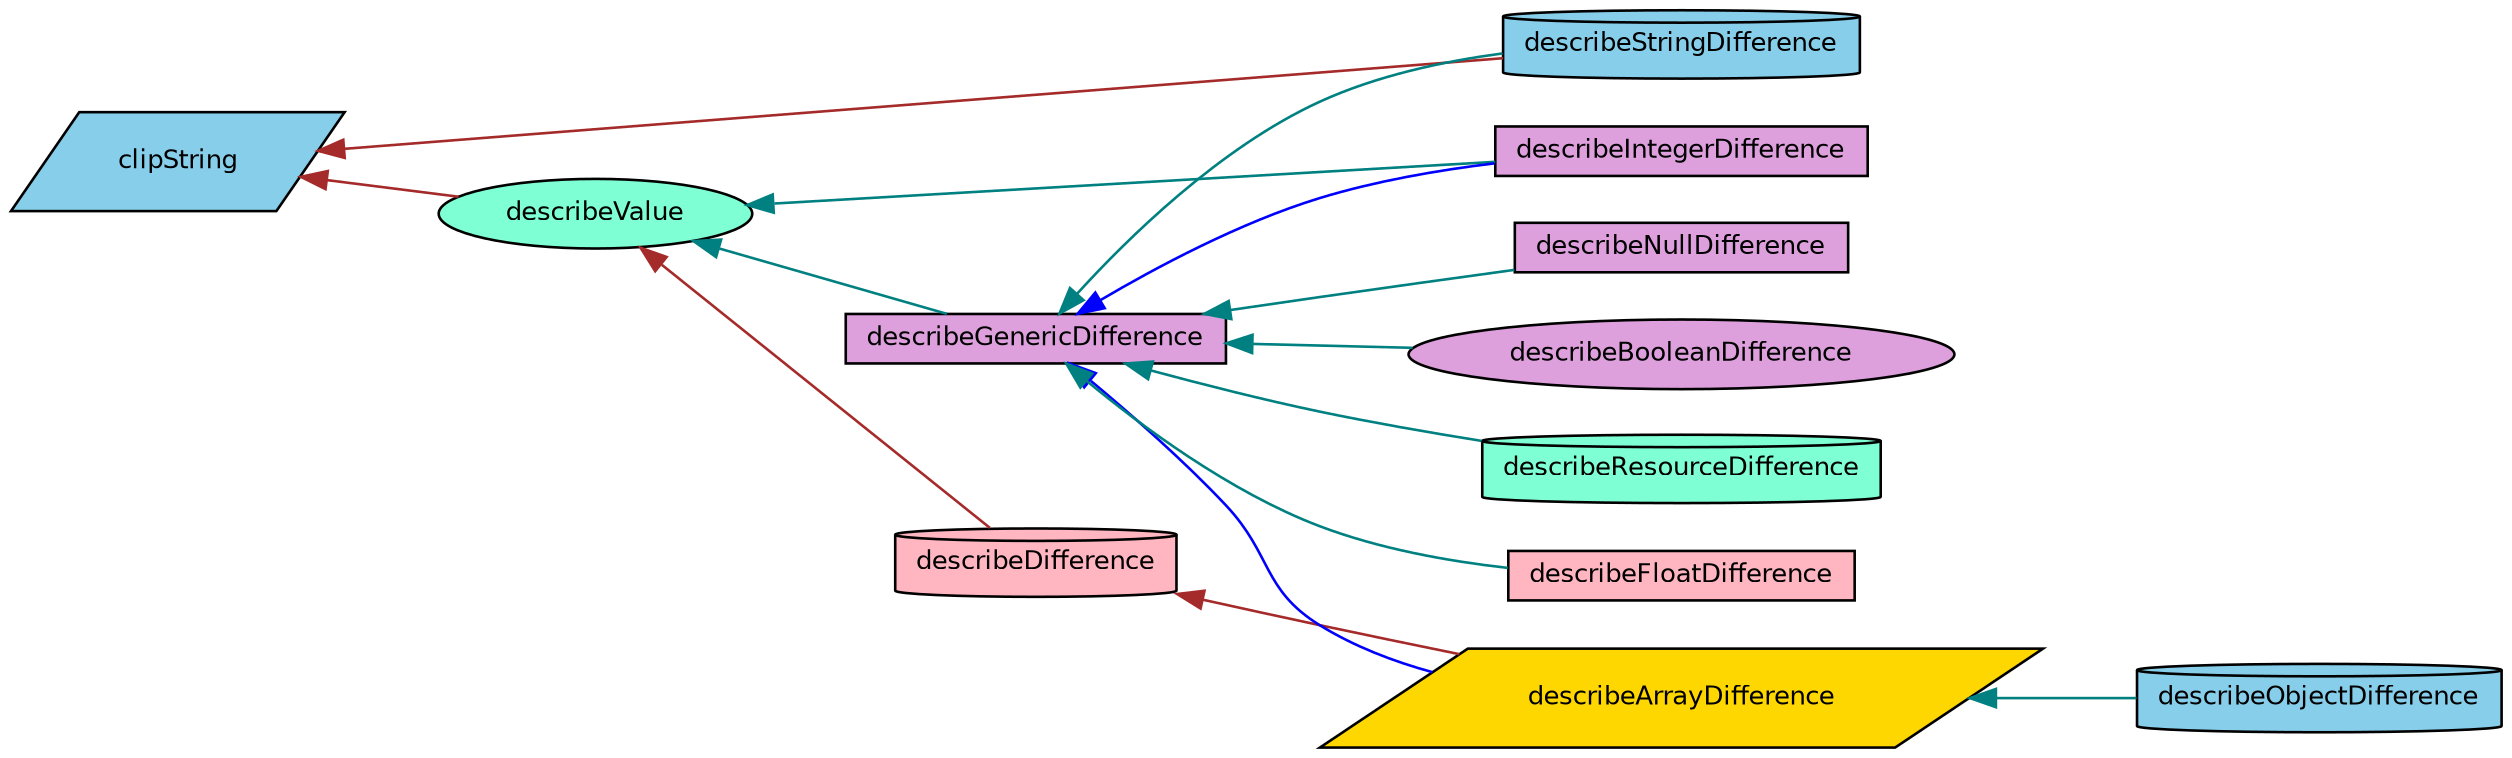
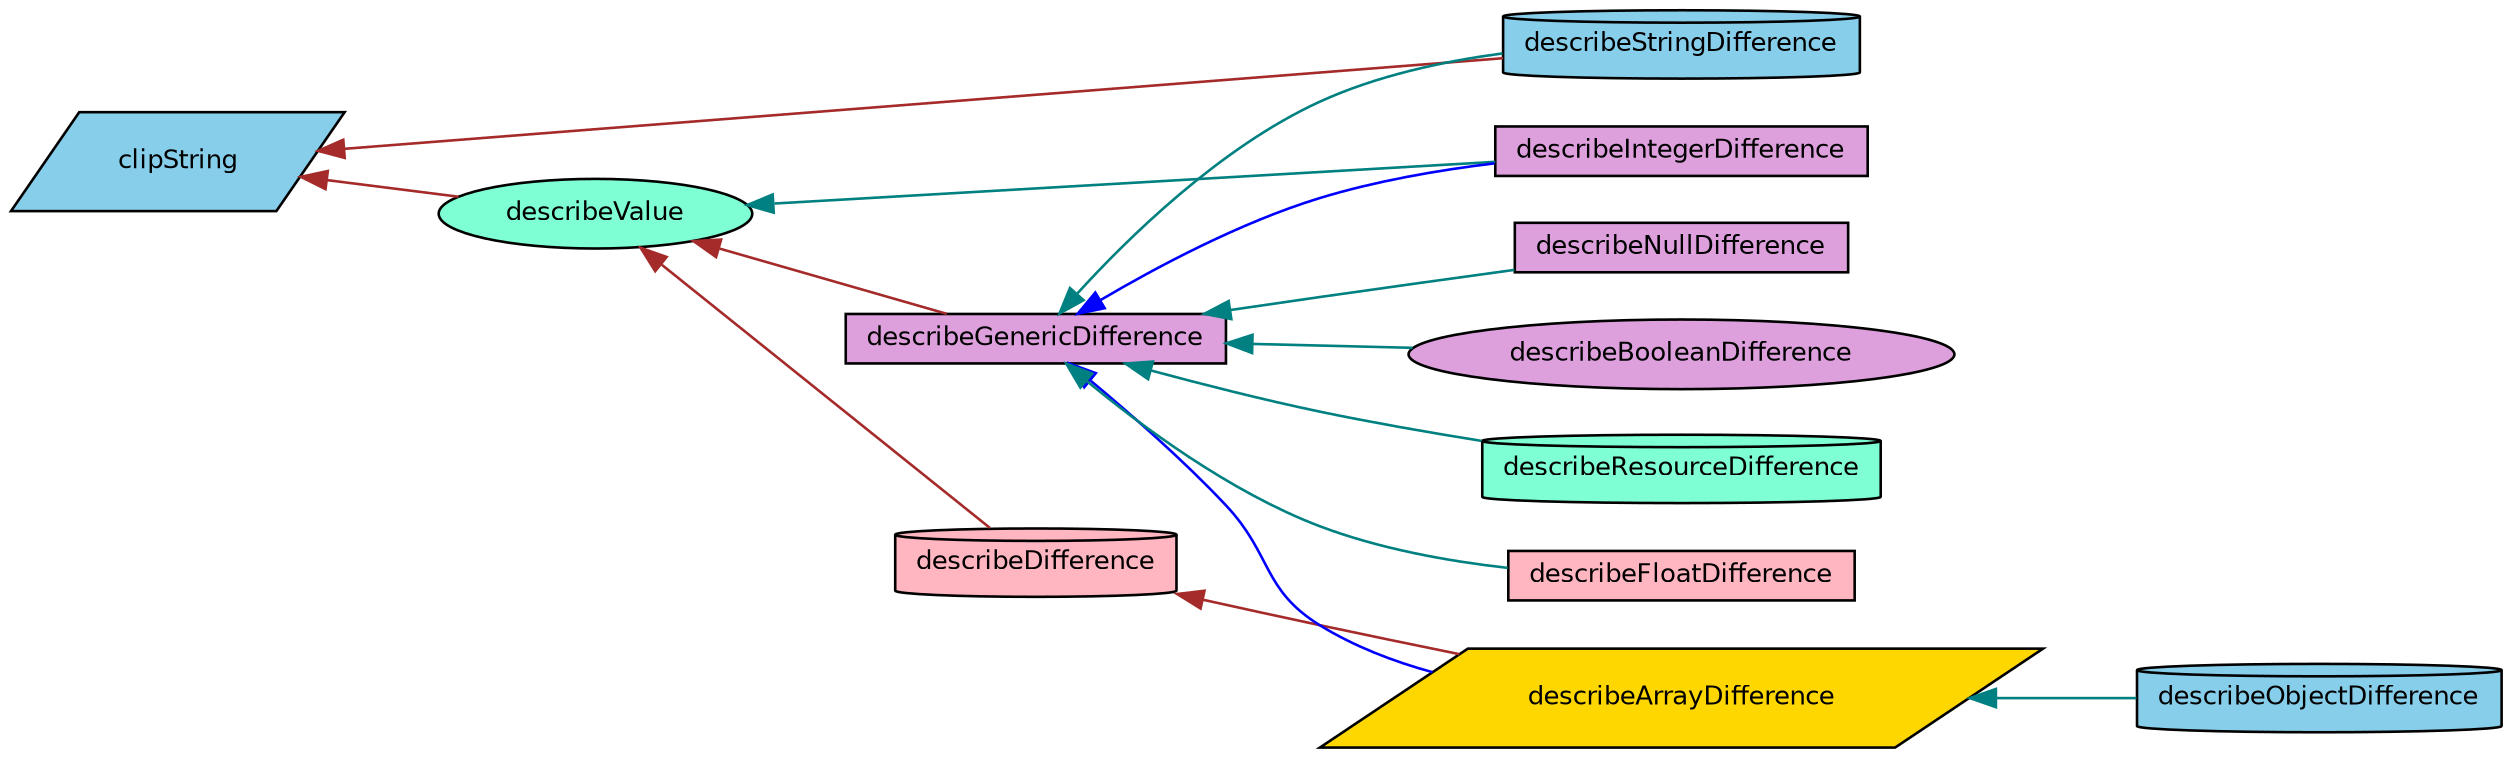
(833, 281) -> (833, 281)
